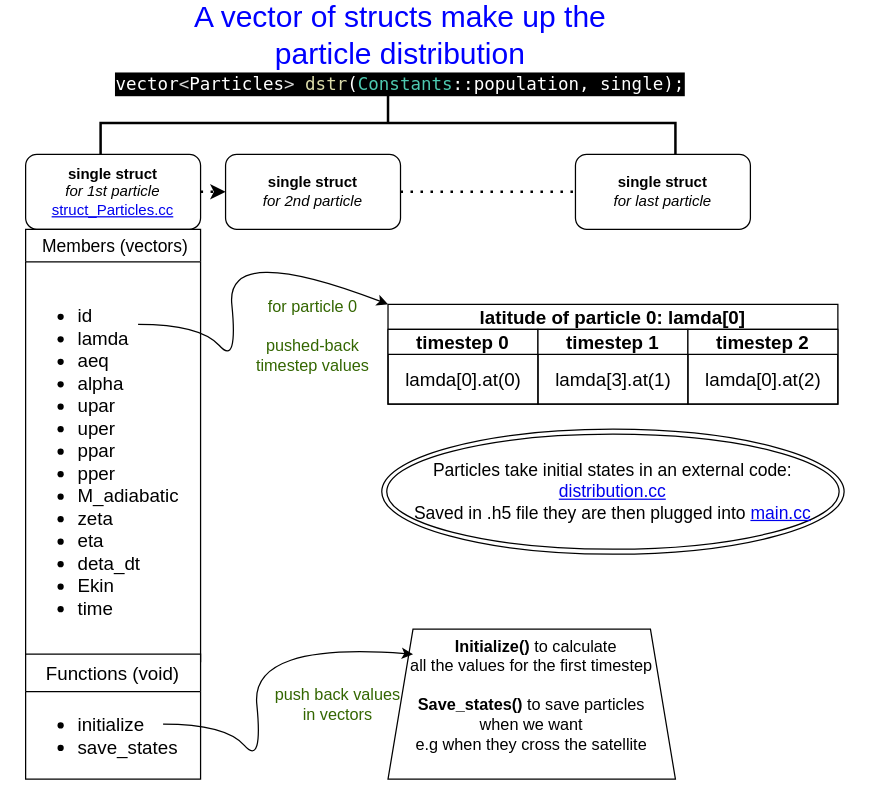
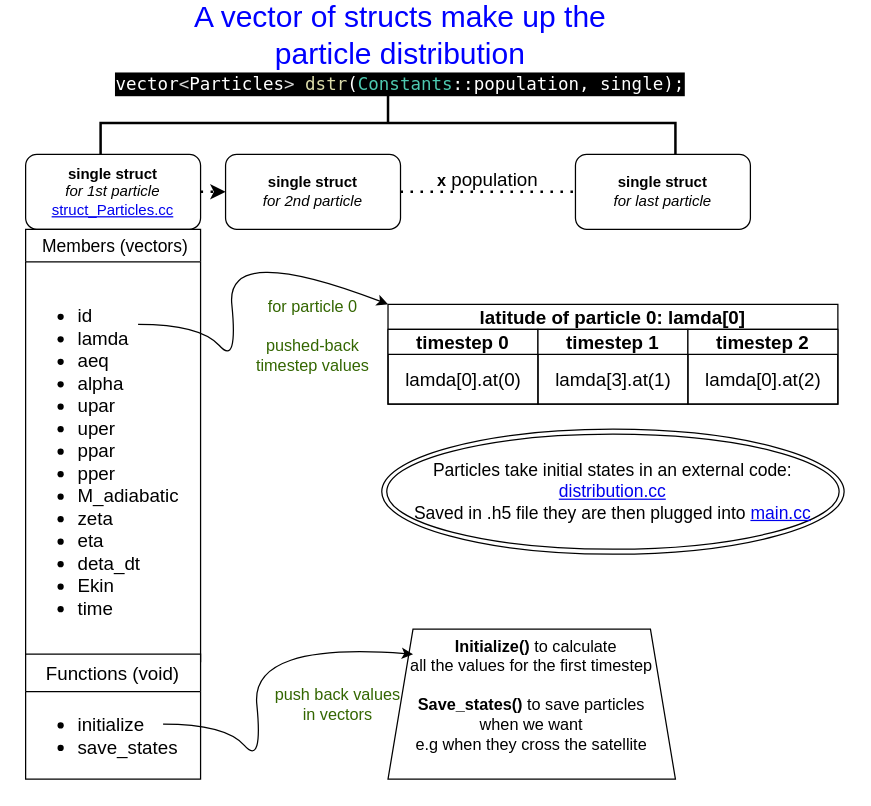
none -> (488, 179)
